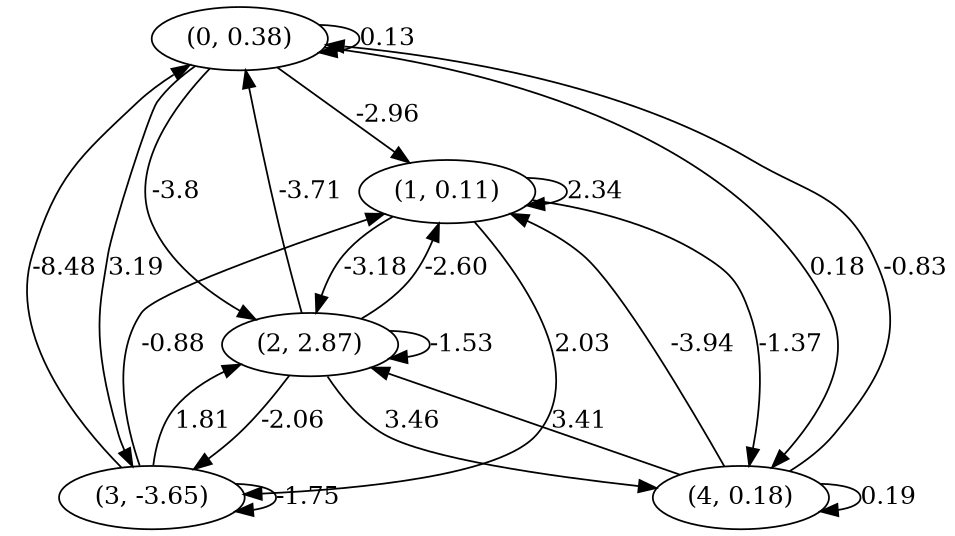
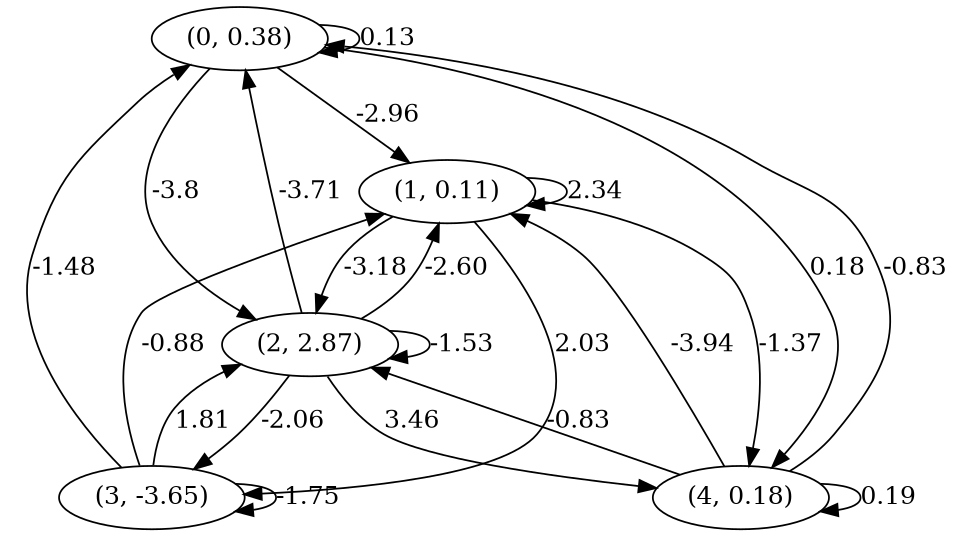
(109, 248) -> none
(65, 268) -> (65, 268)
(579, 421) -> (579, 421)
